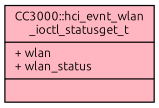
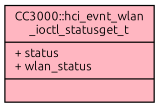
(34, 53) -> (37, 53)
